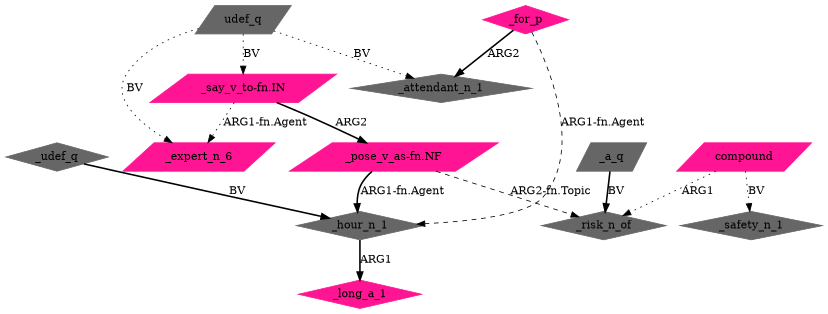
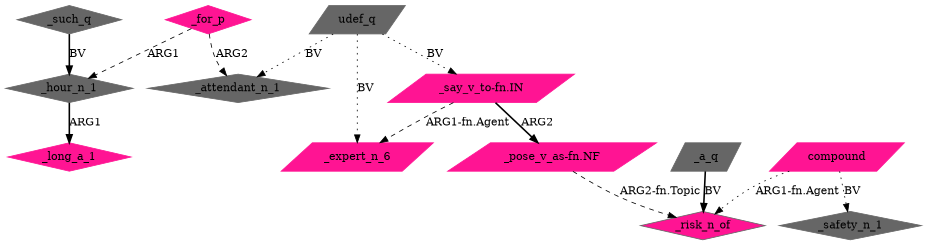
(488, 51) -> (213, 52)
(223, 119) -> (420, 120)
(603, 123) -> (164, 54)
(57, 157) -> (69, 20)
(361, 186) -> none
(698, 191) -> (797, 191)
(604, 226) -> (703, 226)
